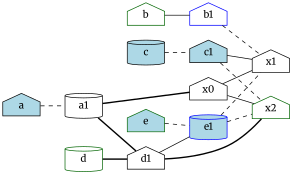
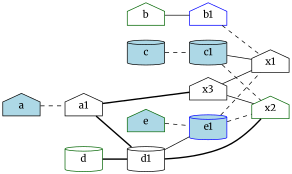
(208, 53) -> (208, 53)
(208, 90) -> (208, 90)
(84, 106) -> (84, 106)
(146, 159) -> (146, 159)
